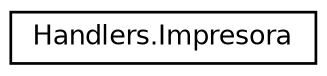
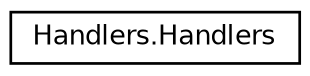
(163, 38) -> (155, 38)
